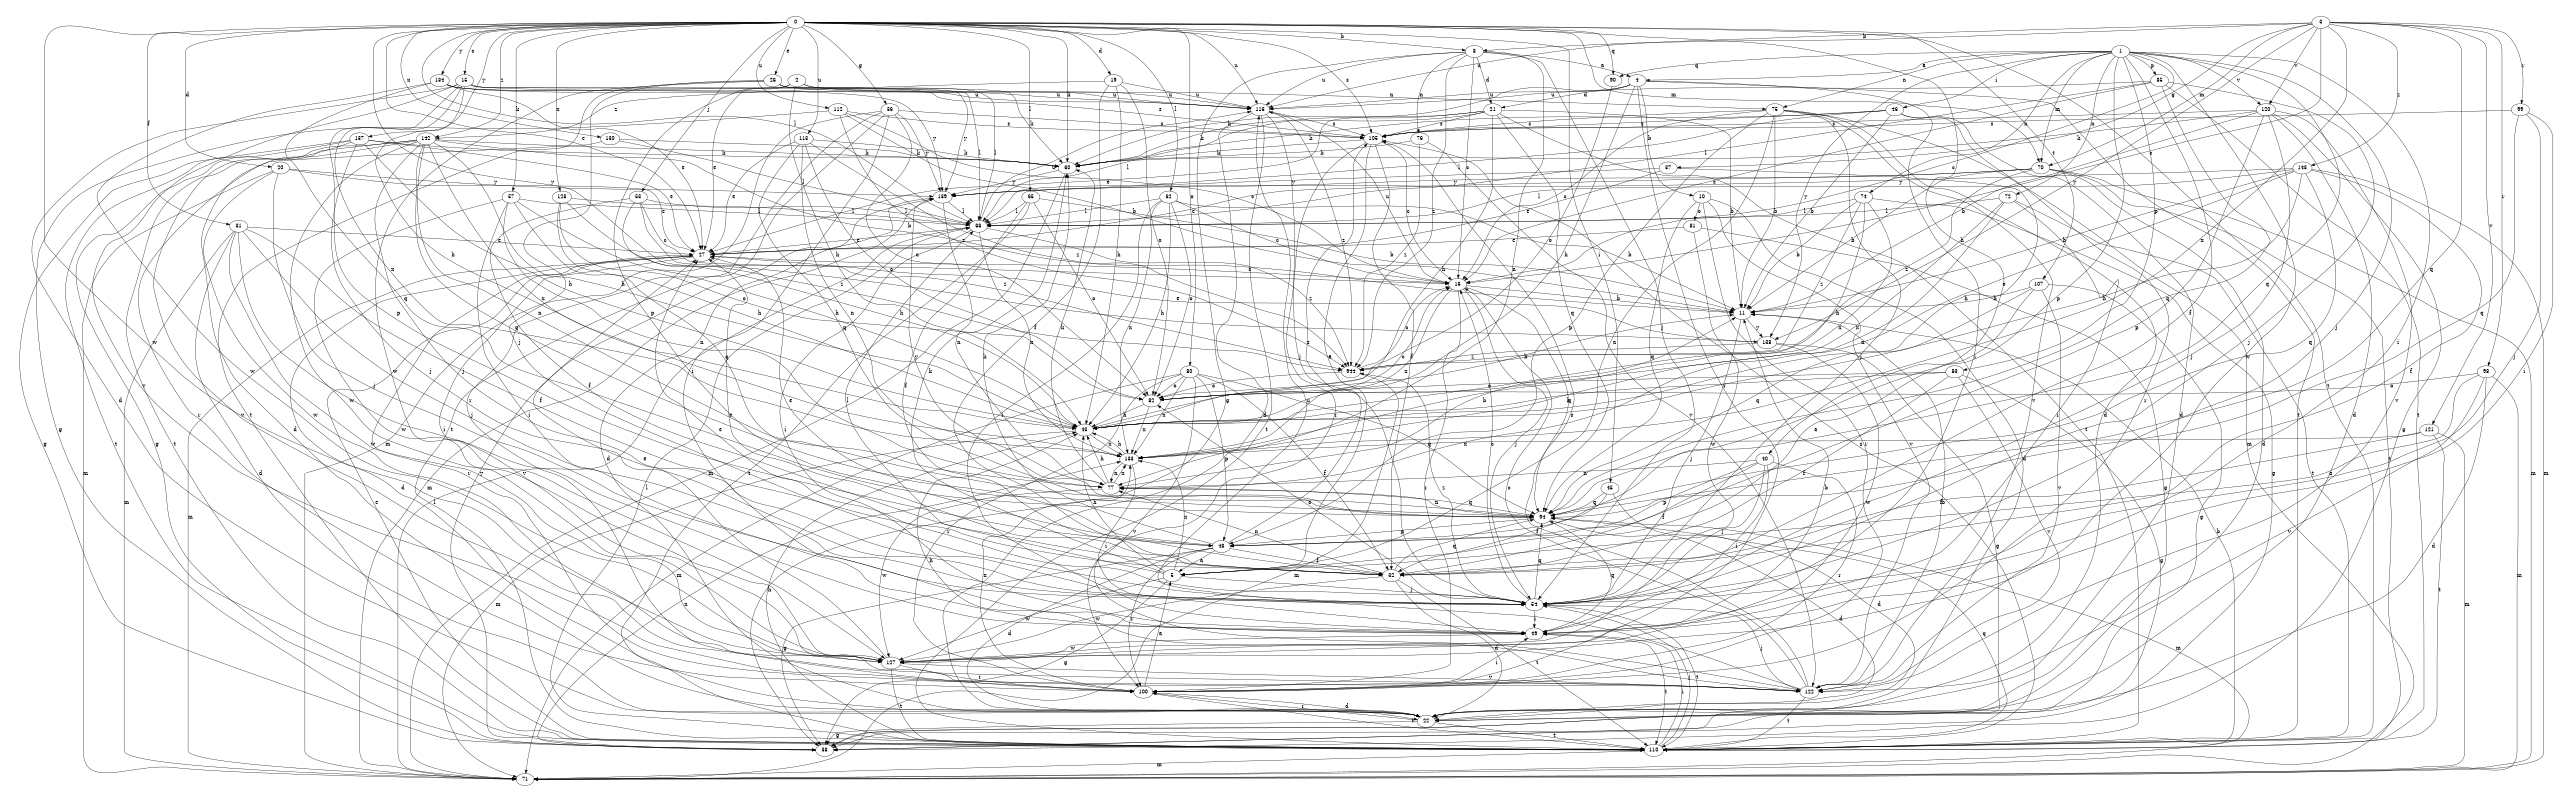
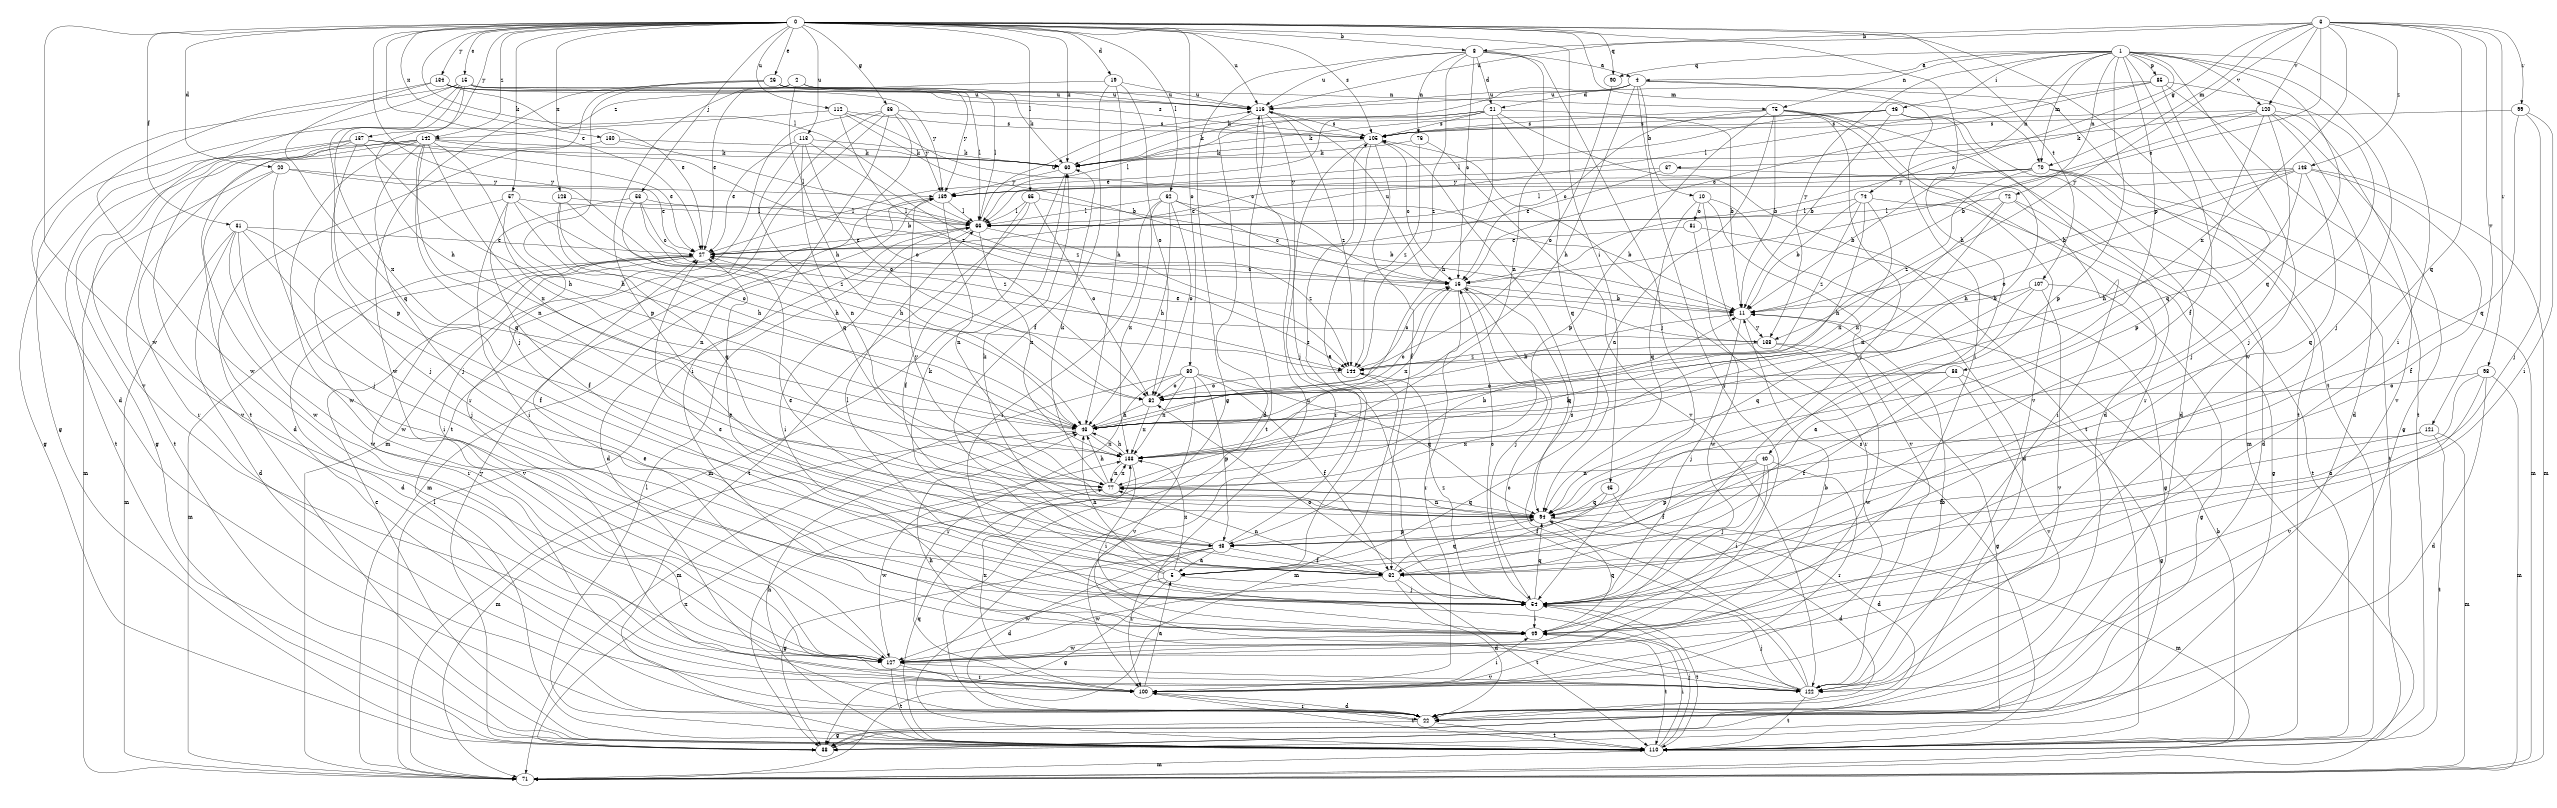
(1351, 372) -> (1351, 372)
(1972, 625) -> (909, 704)
